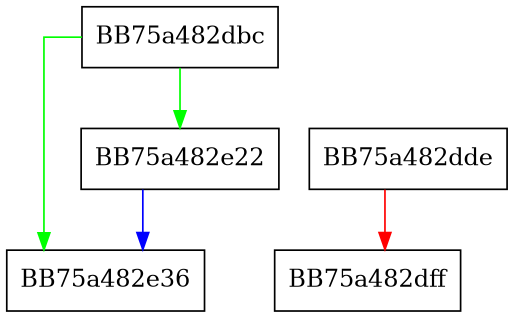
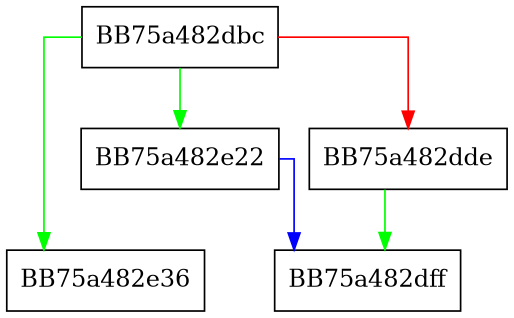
none -> (380, 37)
(143, 211) -> (294, 188)
(385, 211) -> (385, 211)
